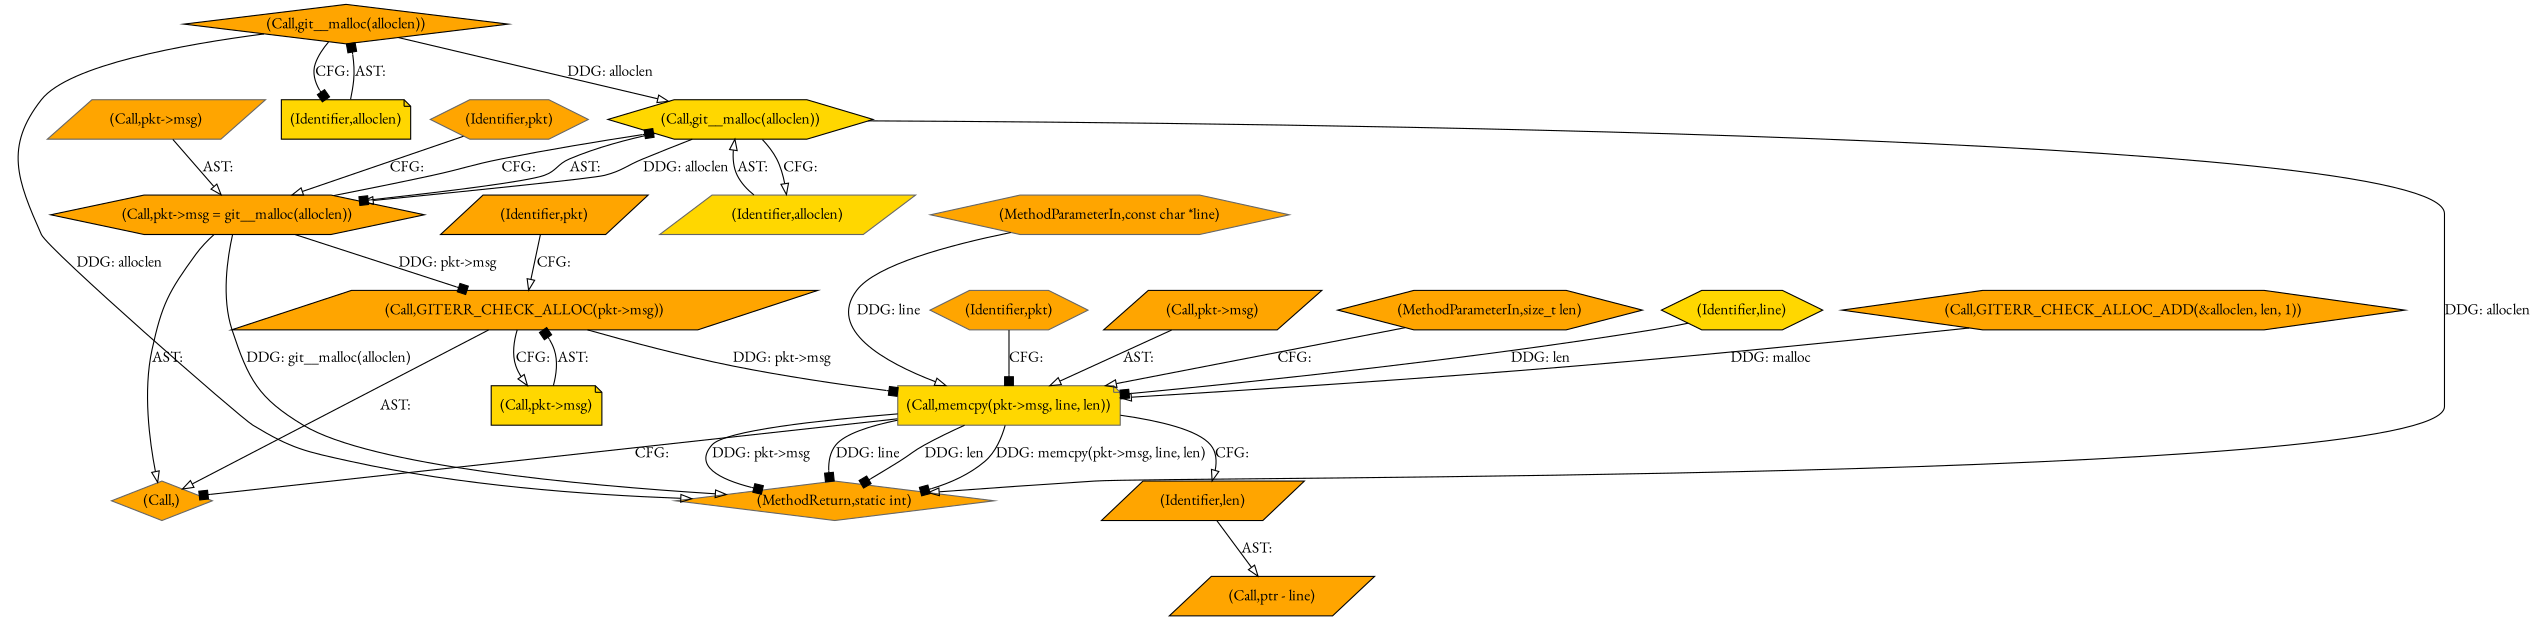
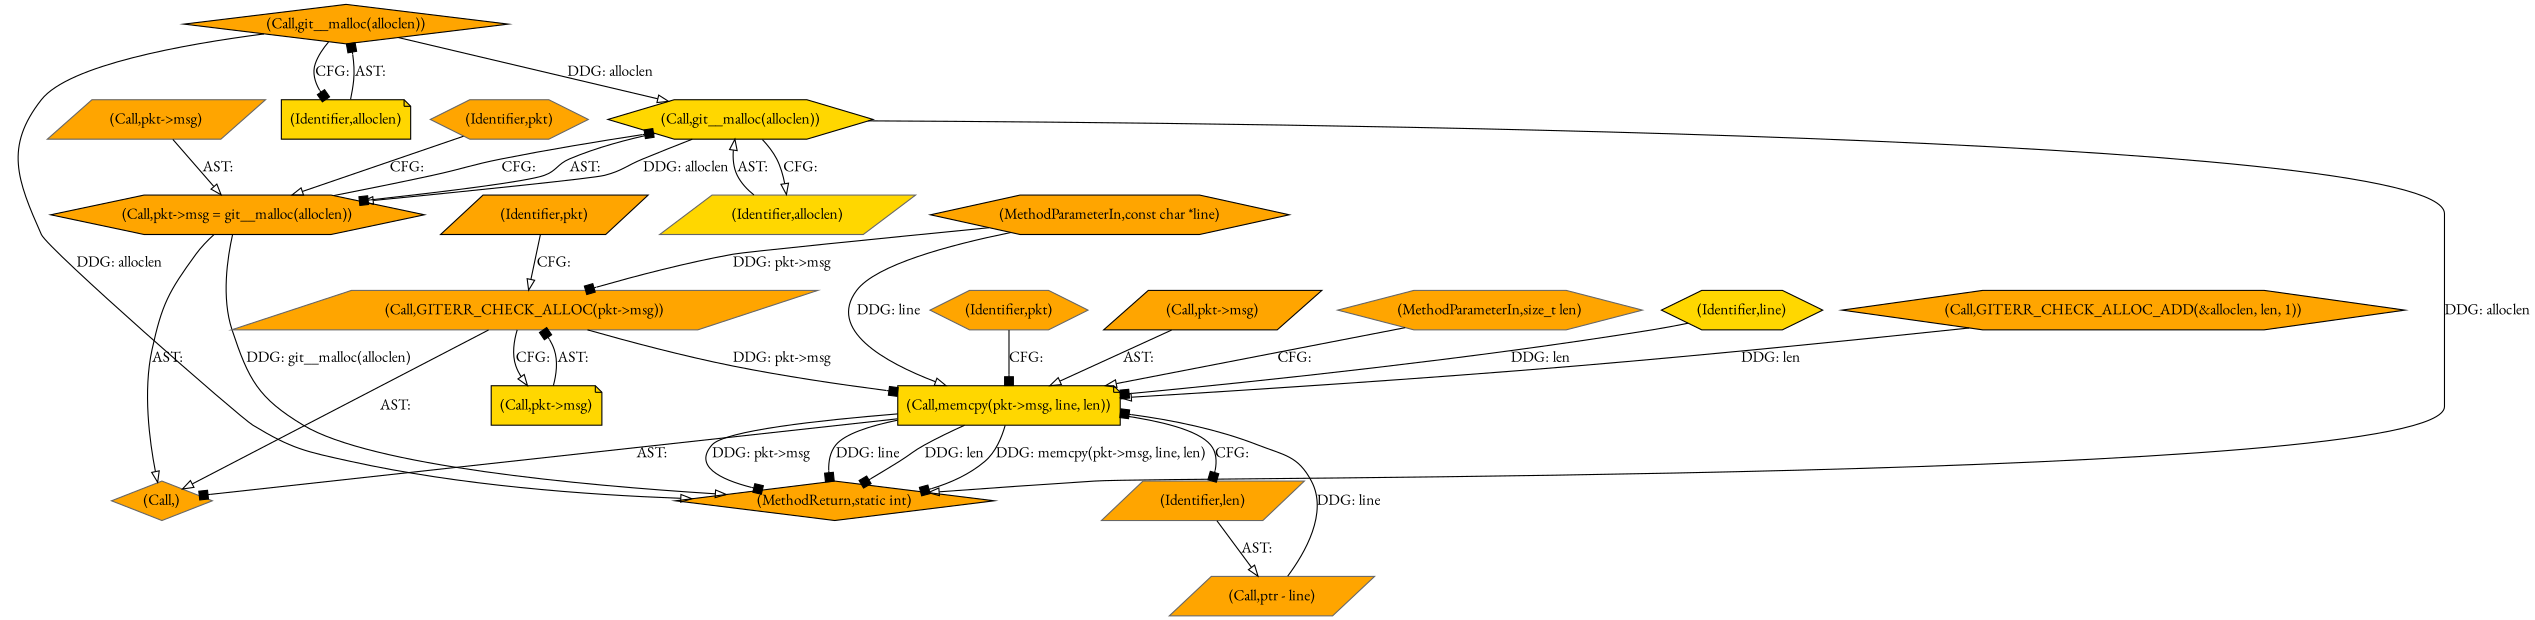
(1110, 215) -> (1110, 215)
(376, 261) -> (791, 248)
(525, 310) -> (525, 310)
(1490, 310) -> (1490, 310)
(1771, 358) -> (1771, 358)
(1009, 405) -> (1009, 405)
(1180, 428) -> (1192, 433)
none -> (1276, 452)
(654, 453) -> (654, 453)
(835, 501) -> (835, 501)
(1203, 501) -> (1203, 501)
(1272, 596) -> (1272, 596)
